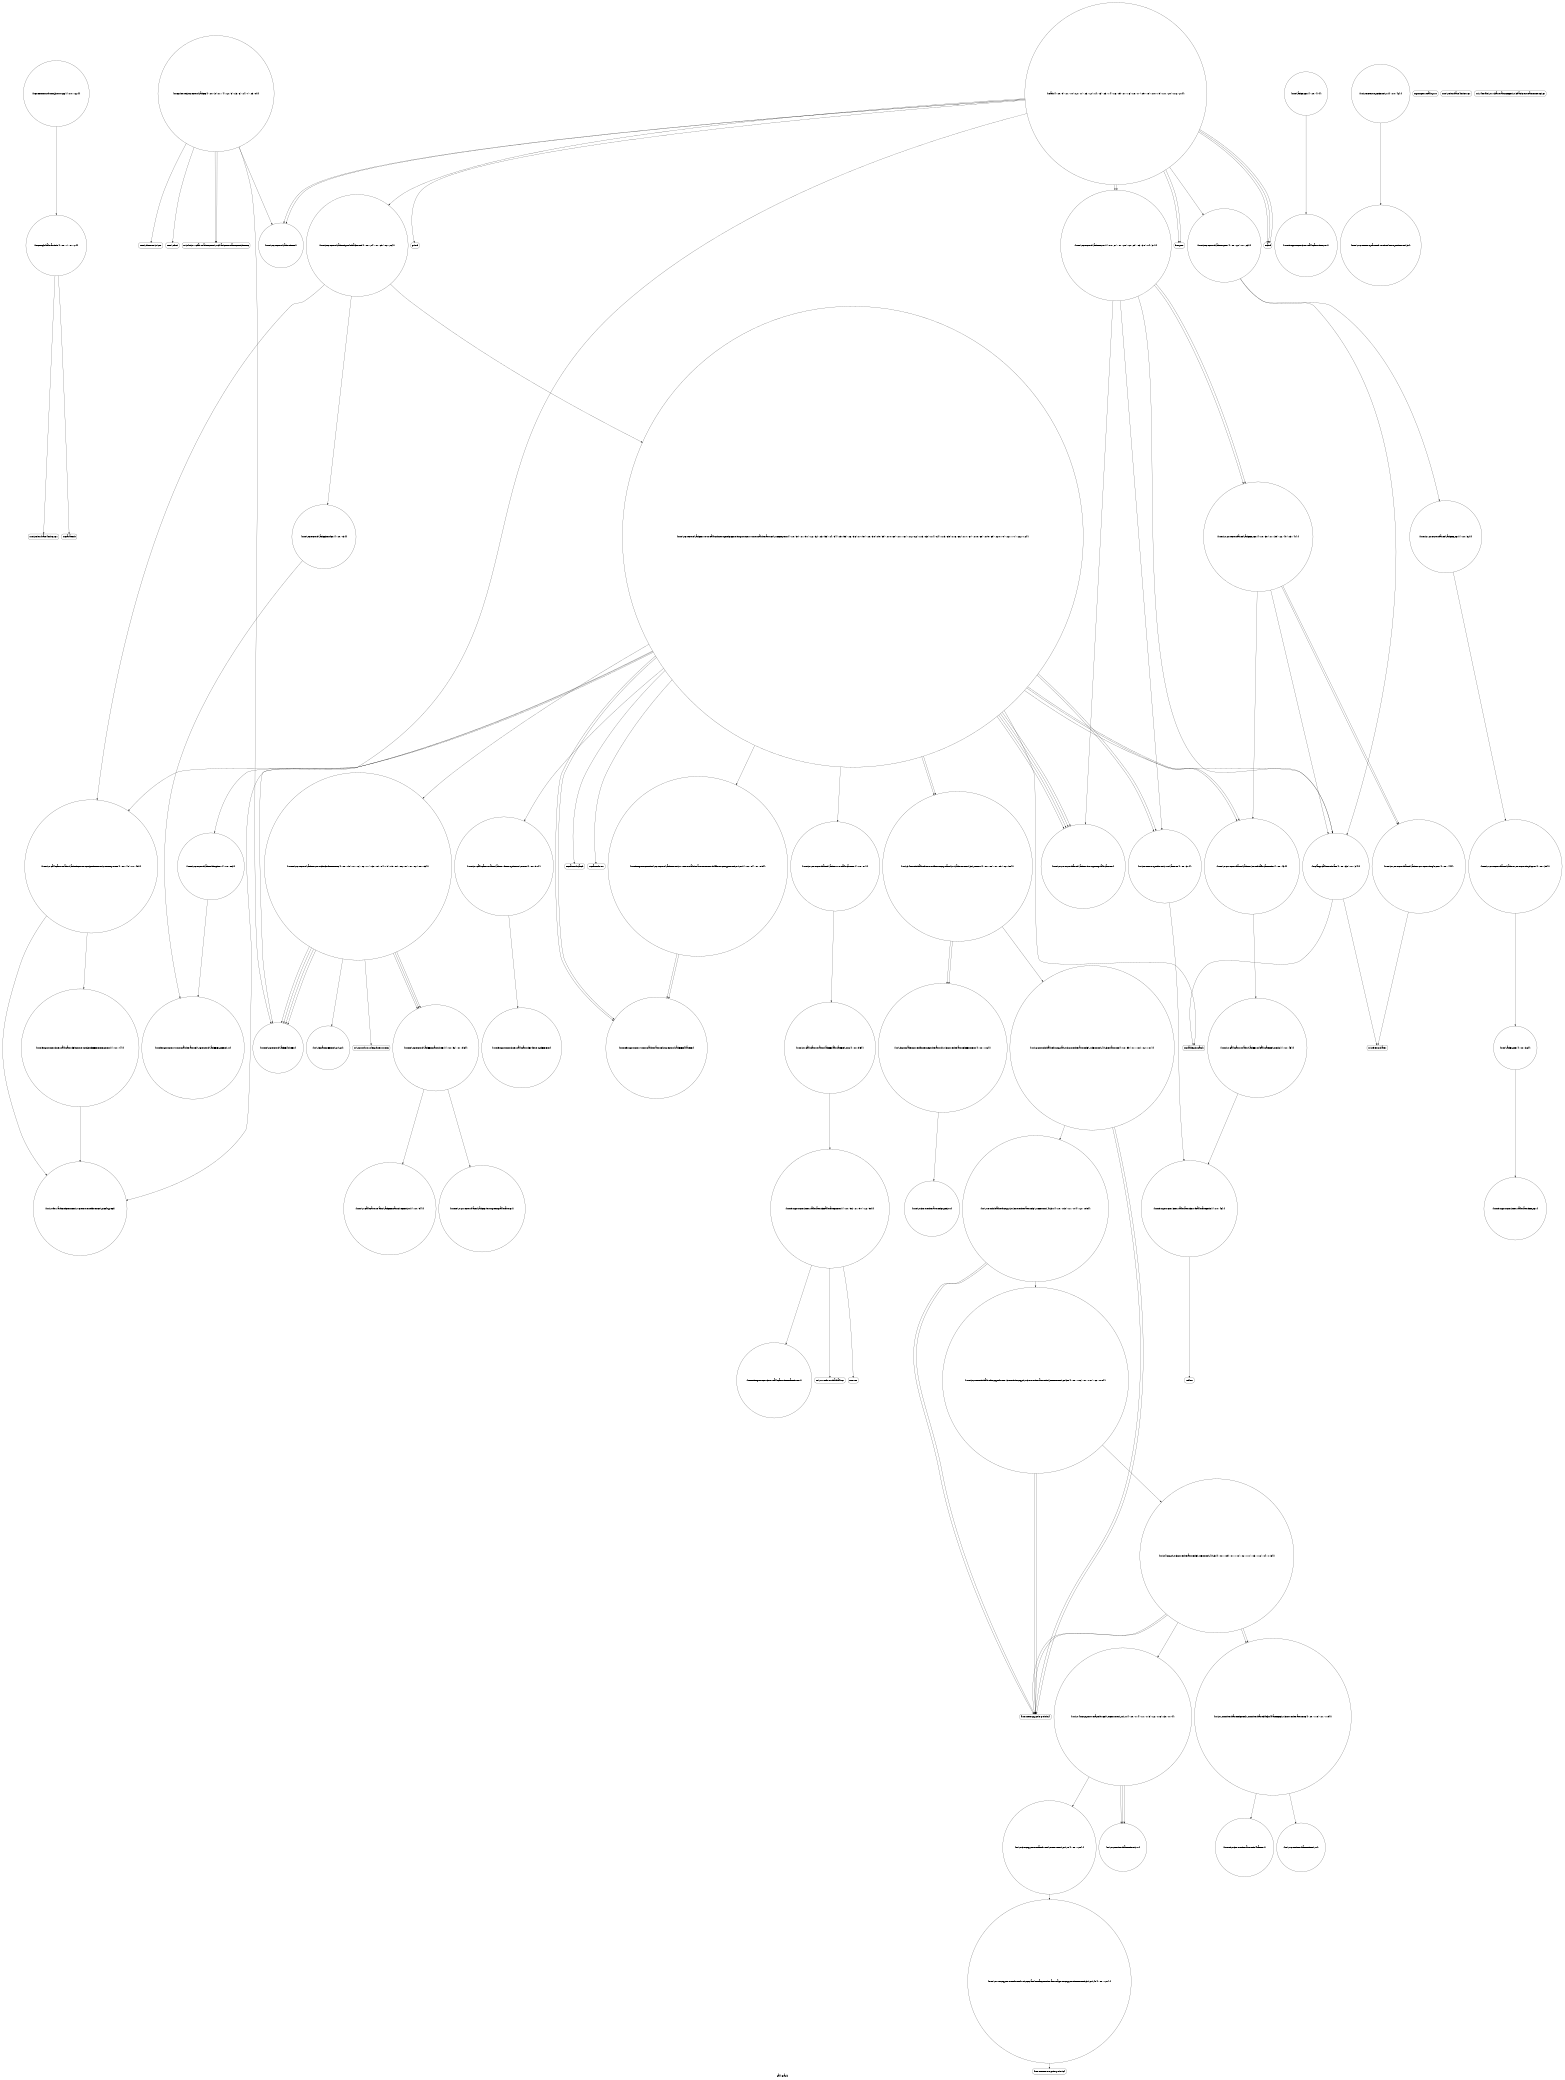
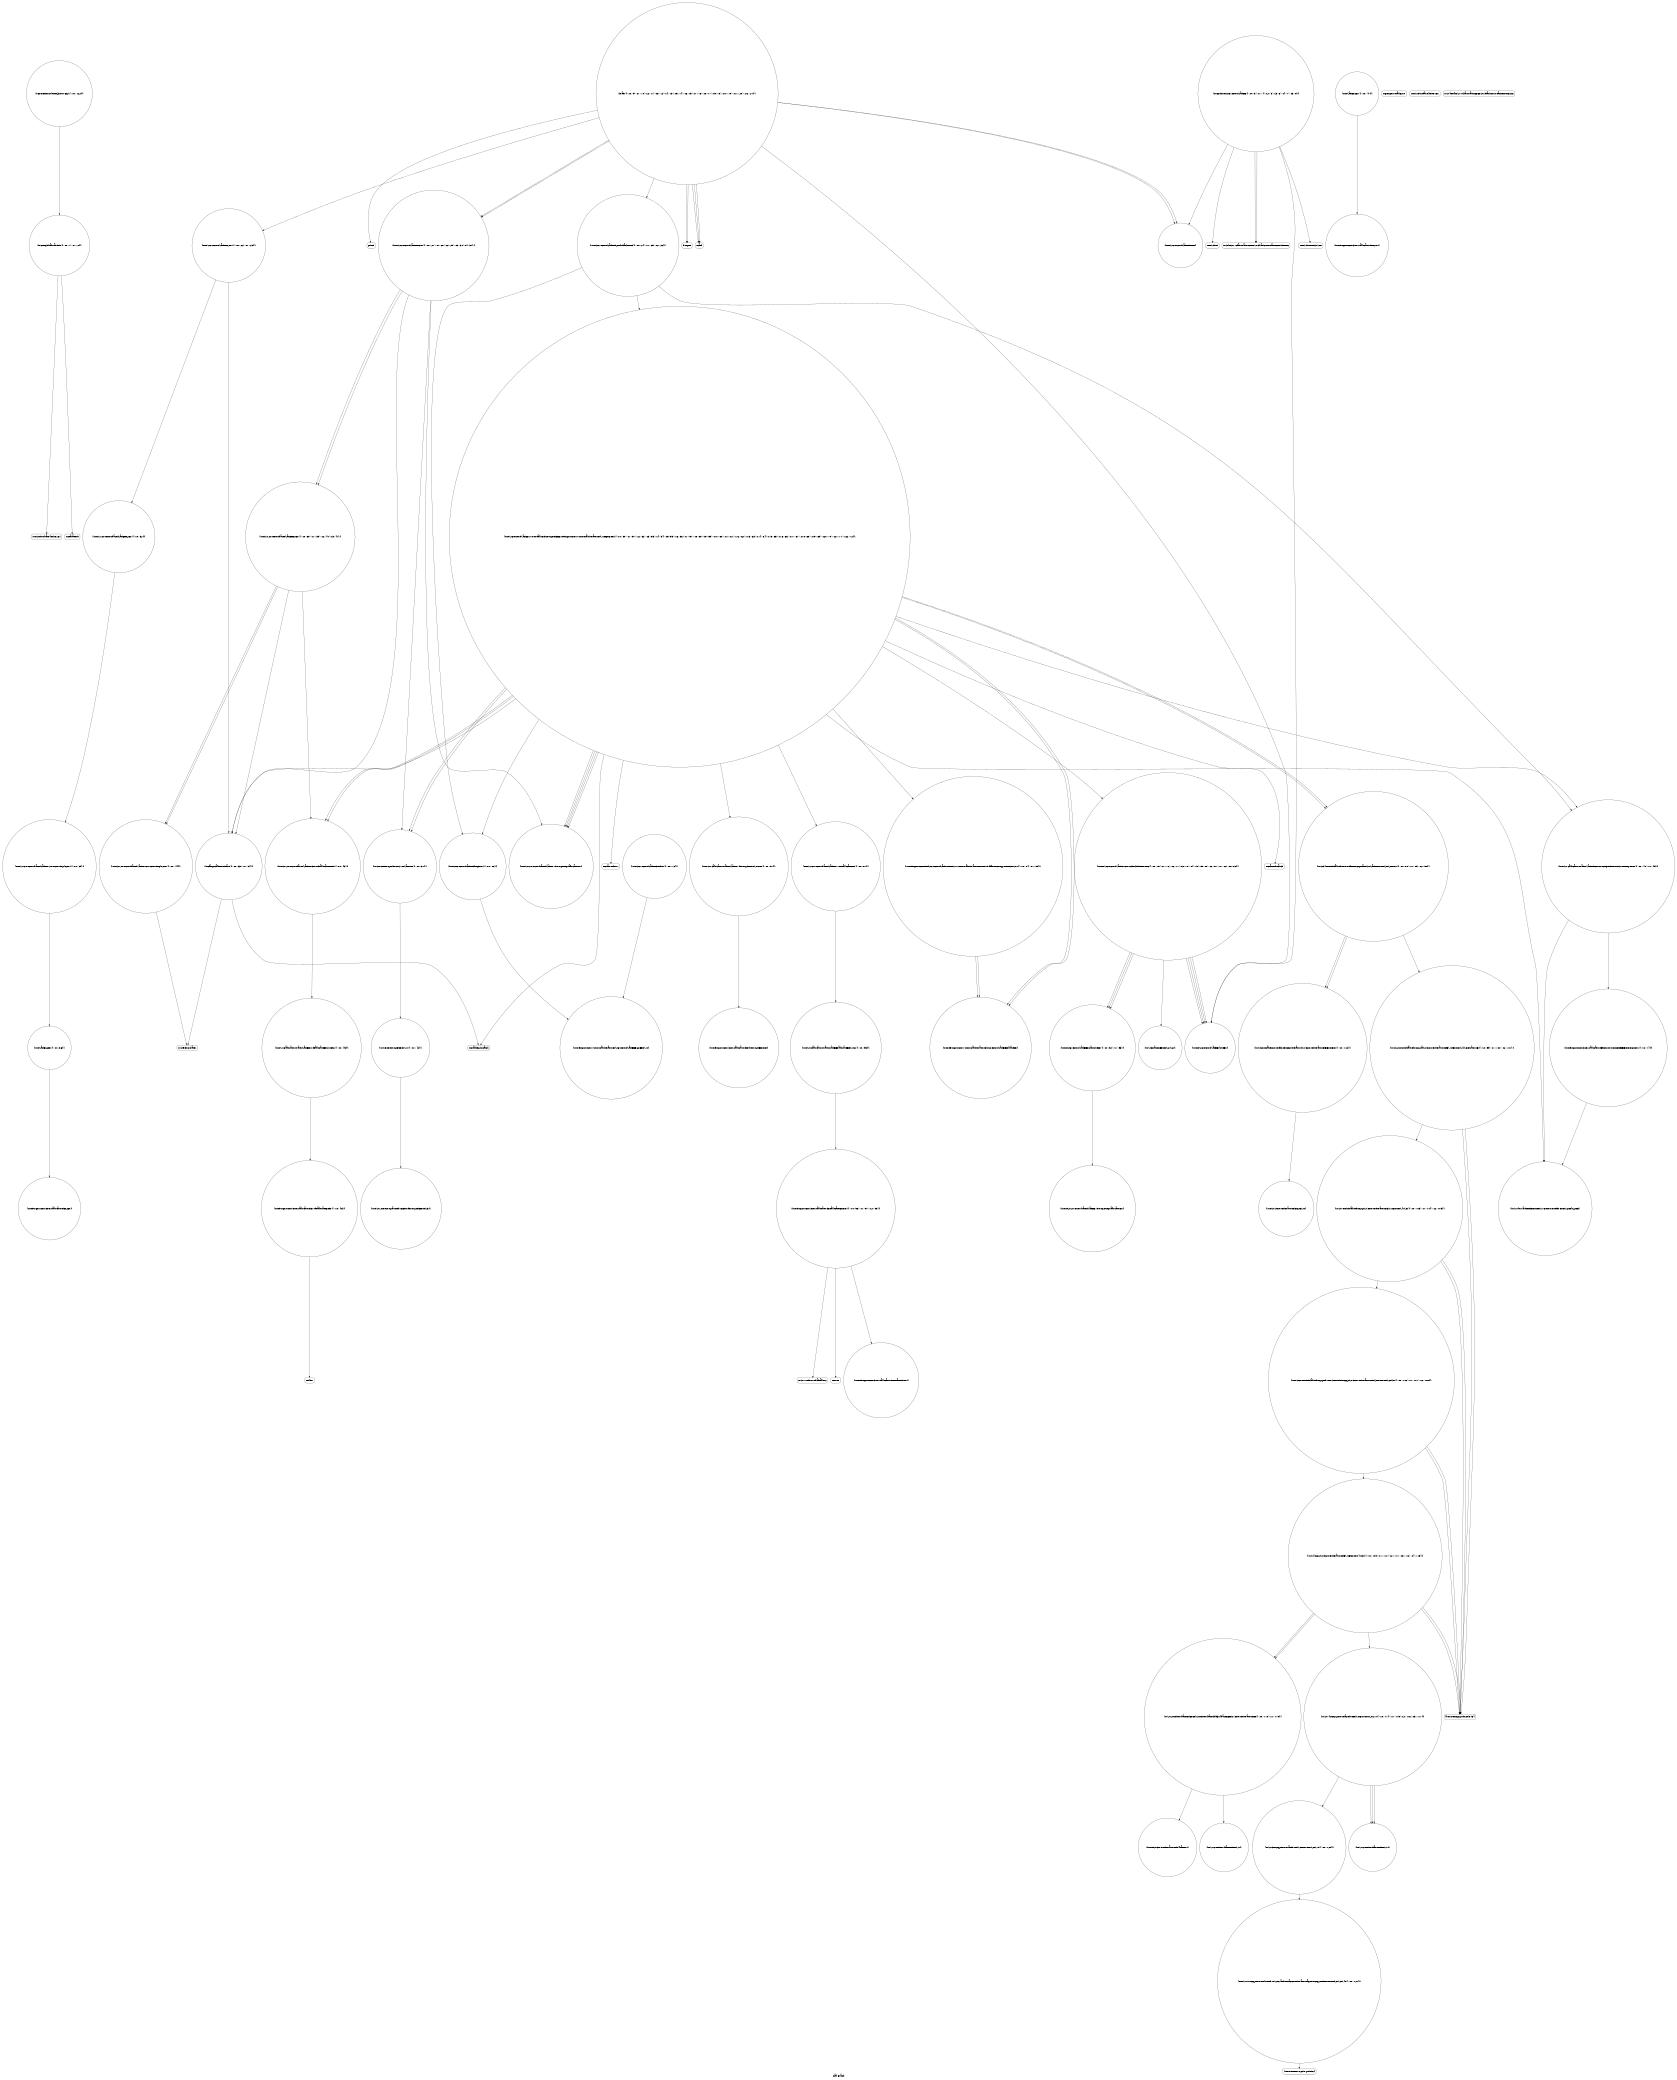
(340, 400) -> (432, 499)
(1179, 1031) -> (400, 960)
(371, 1048) -> none
(390, 1209) -> none
